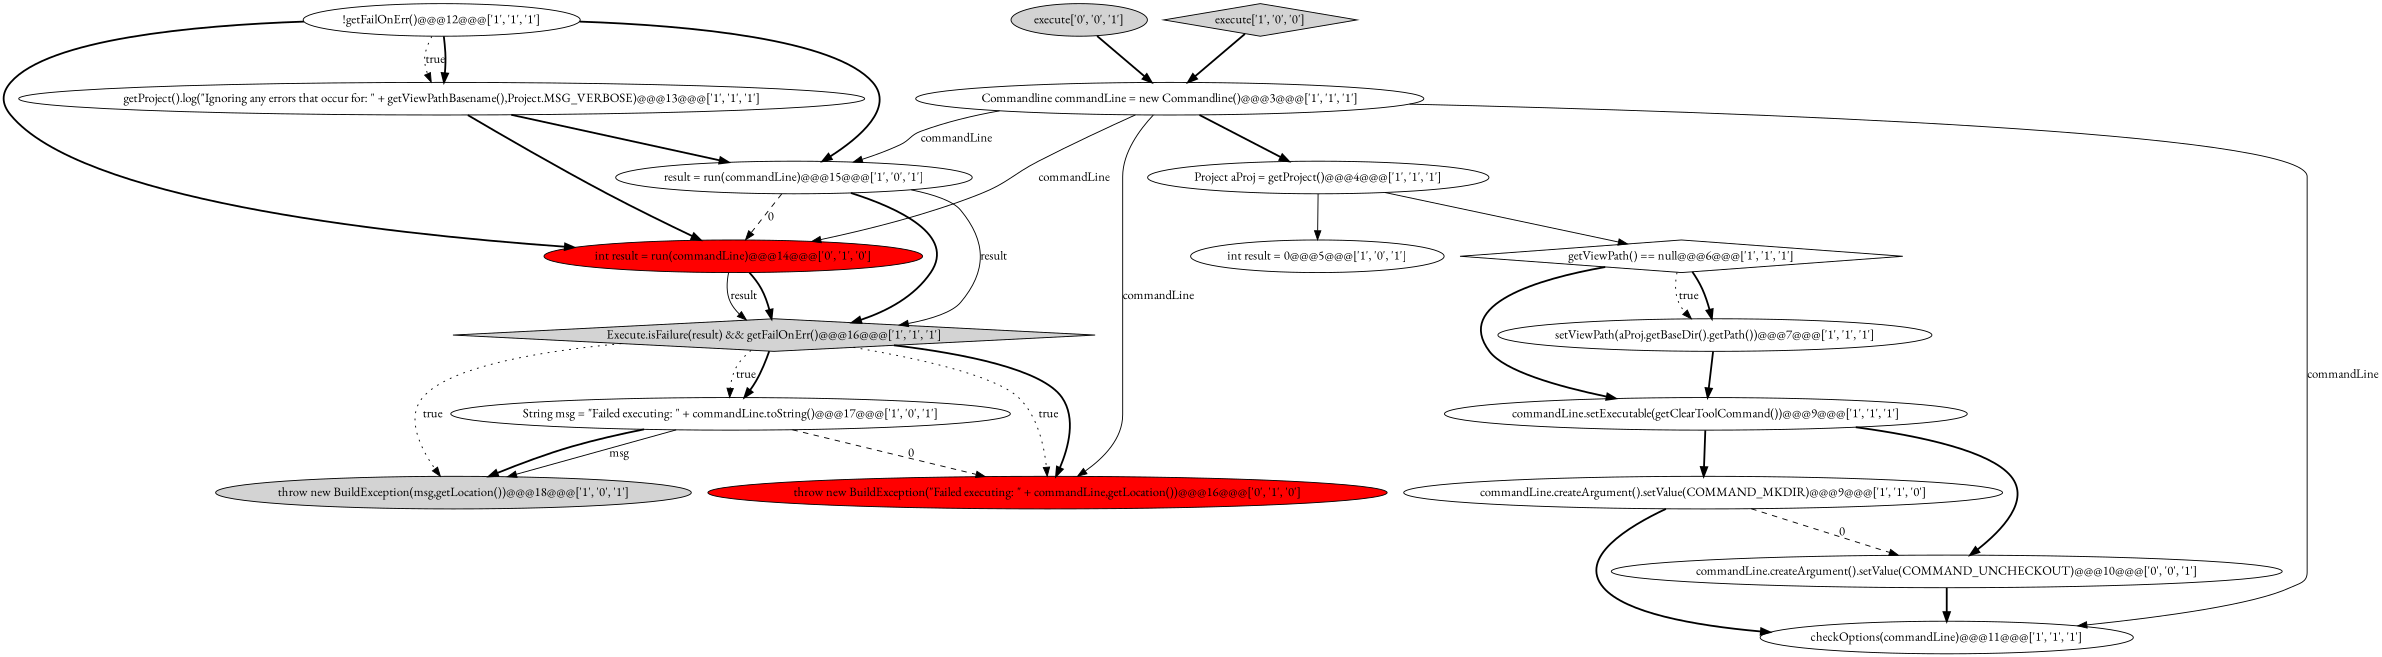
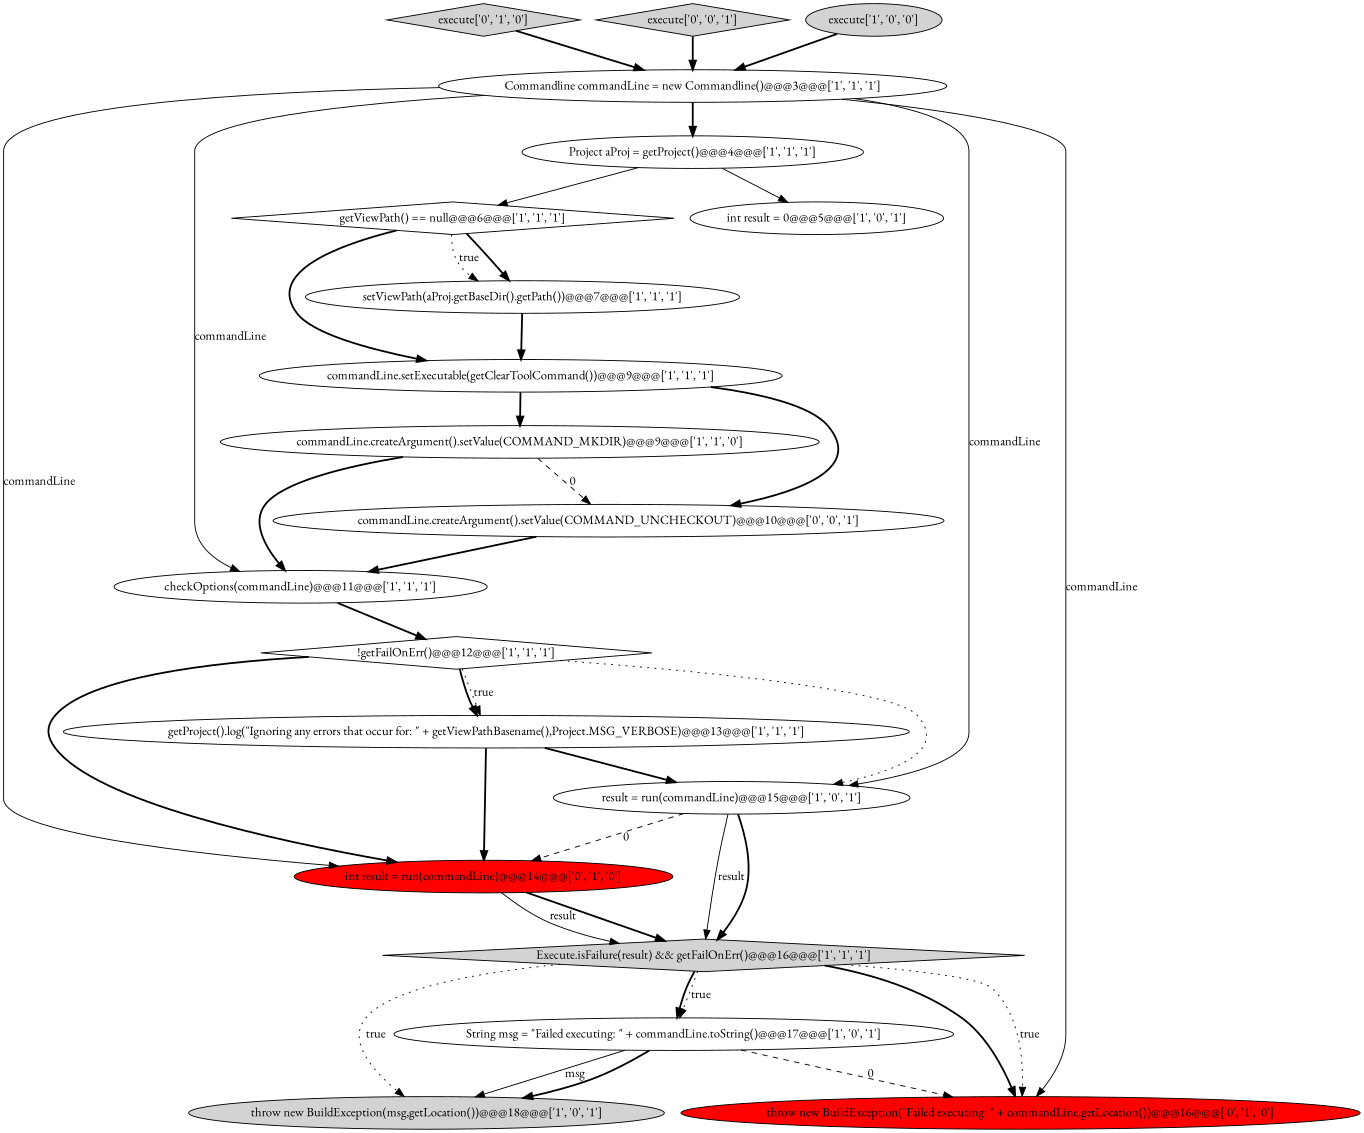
(442, 20) -> (456, 653)
none -> (484, 20)
(1079, 20) -> (693, 20)
(1260, 20) -> (874, 20)
(779, 42) -> (803, 685)
none -> (377, 619)
